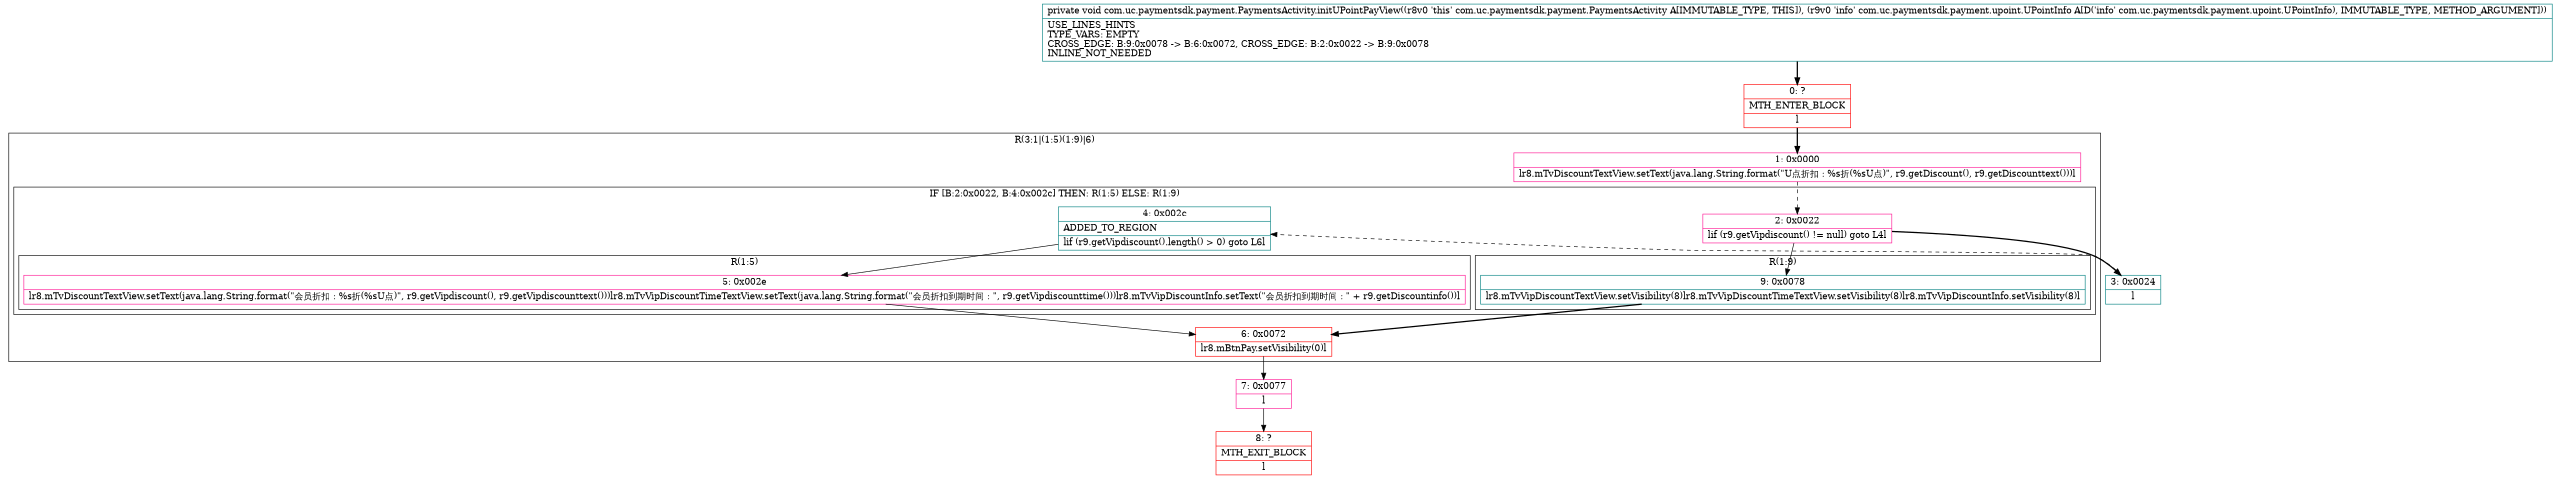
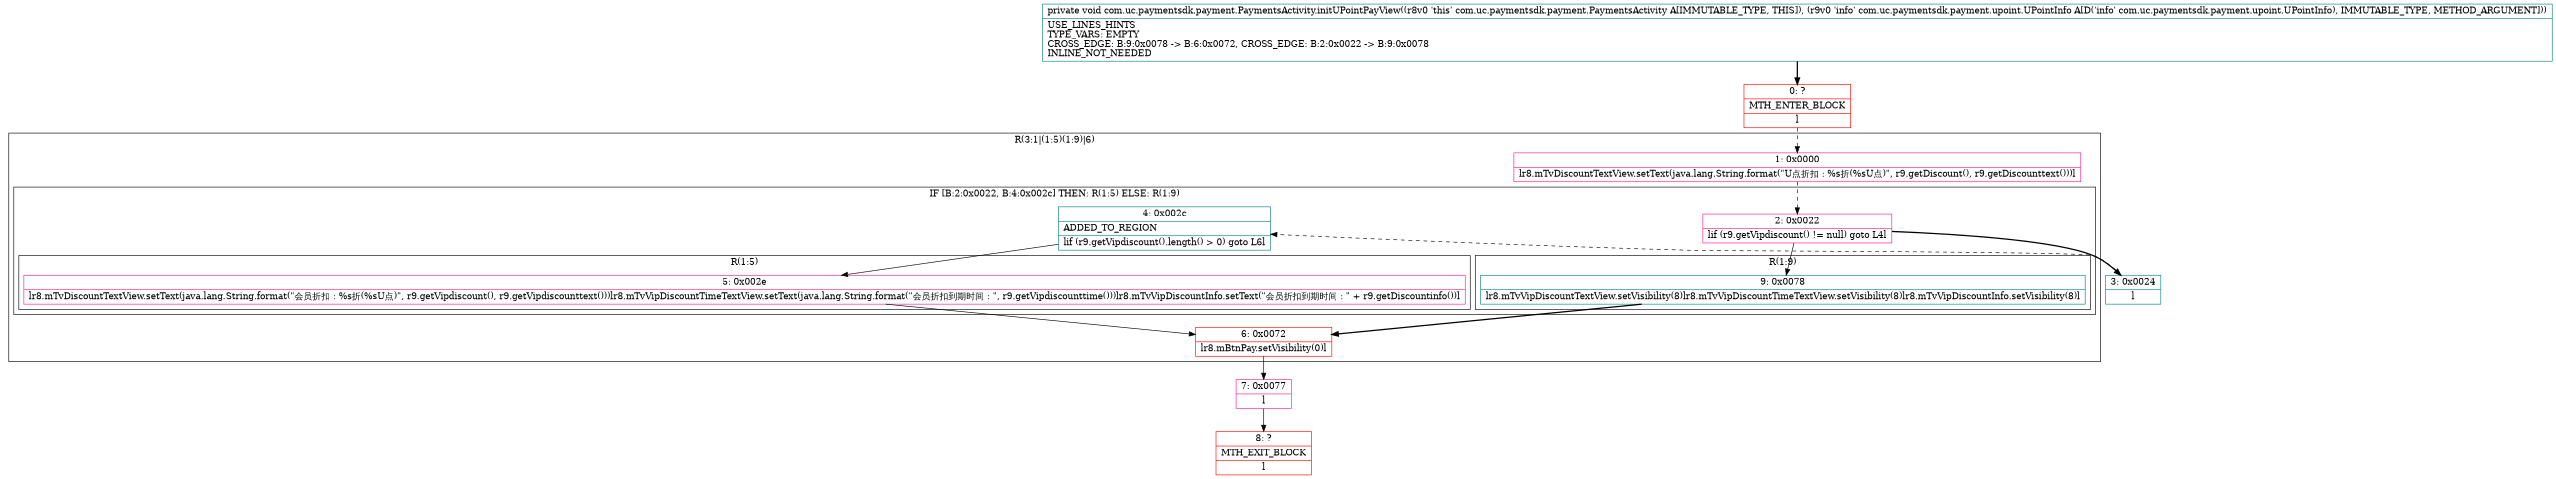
(1797, 137) -> (1797, 137)
